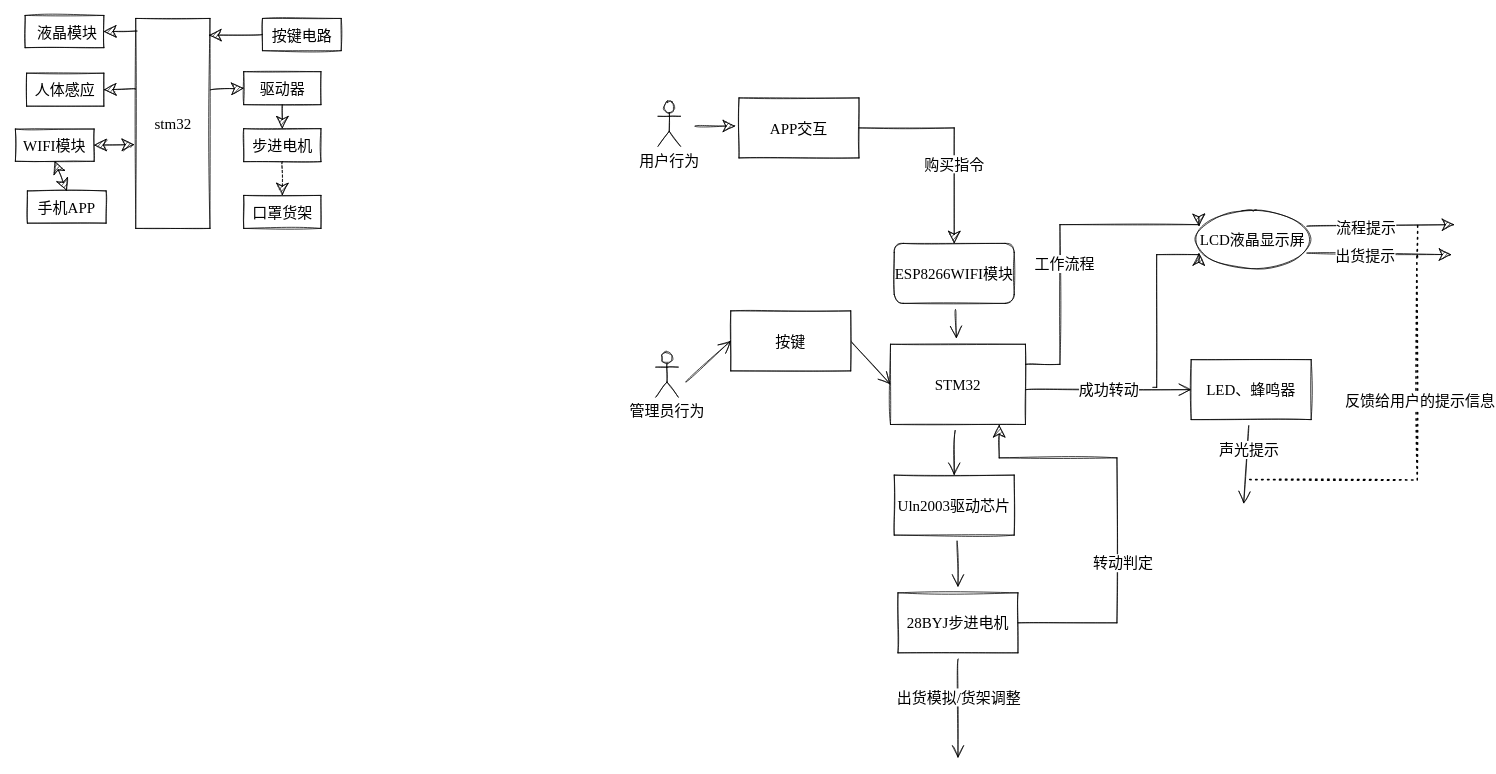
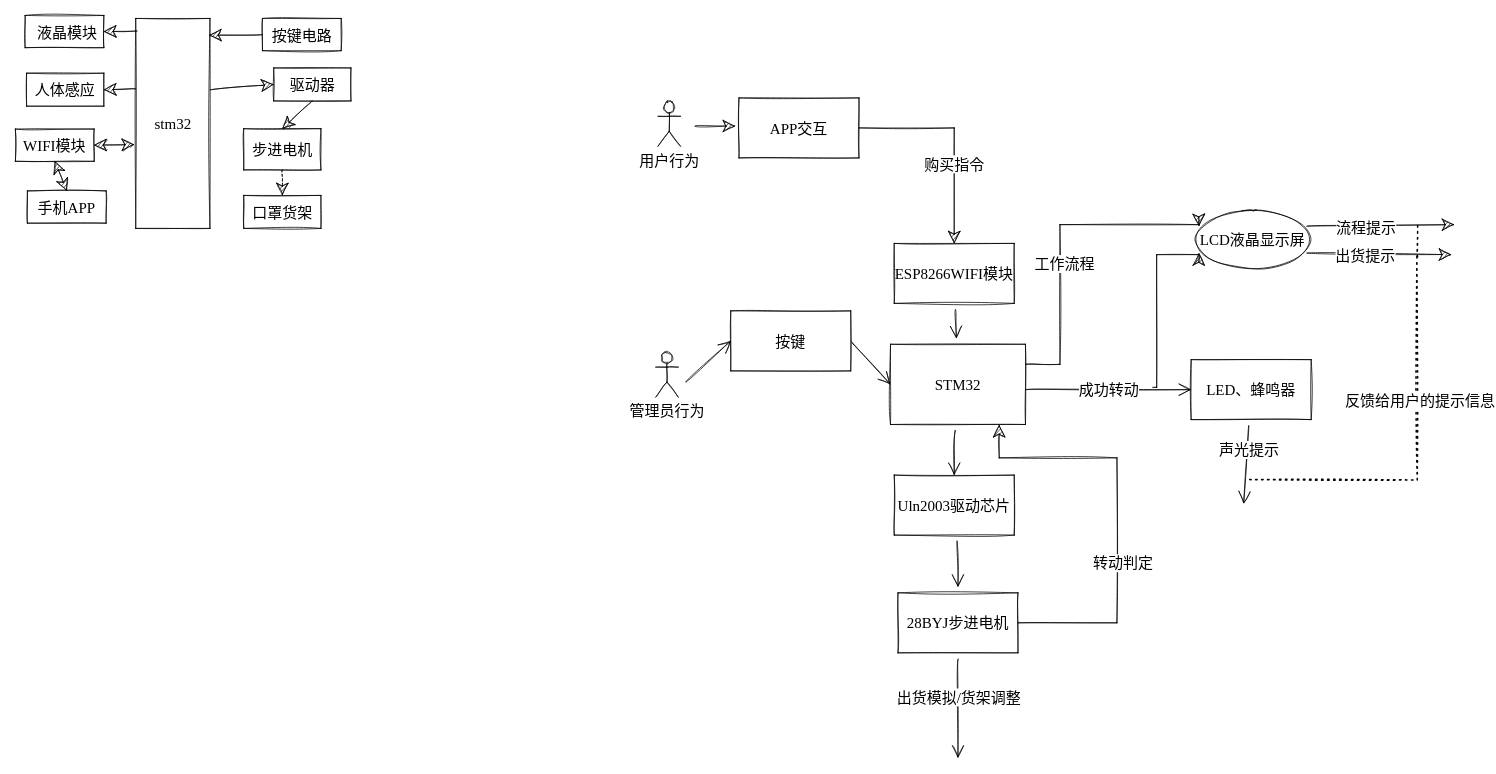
(282, 88) -> (312, 84)
(282, 145) -> (282, 149)
(954, 273) -> (954, 273)
